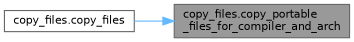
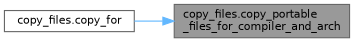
(69, 21) -> (69, 21)
